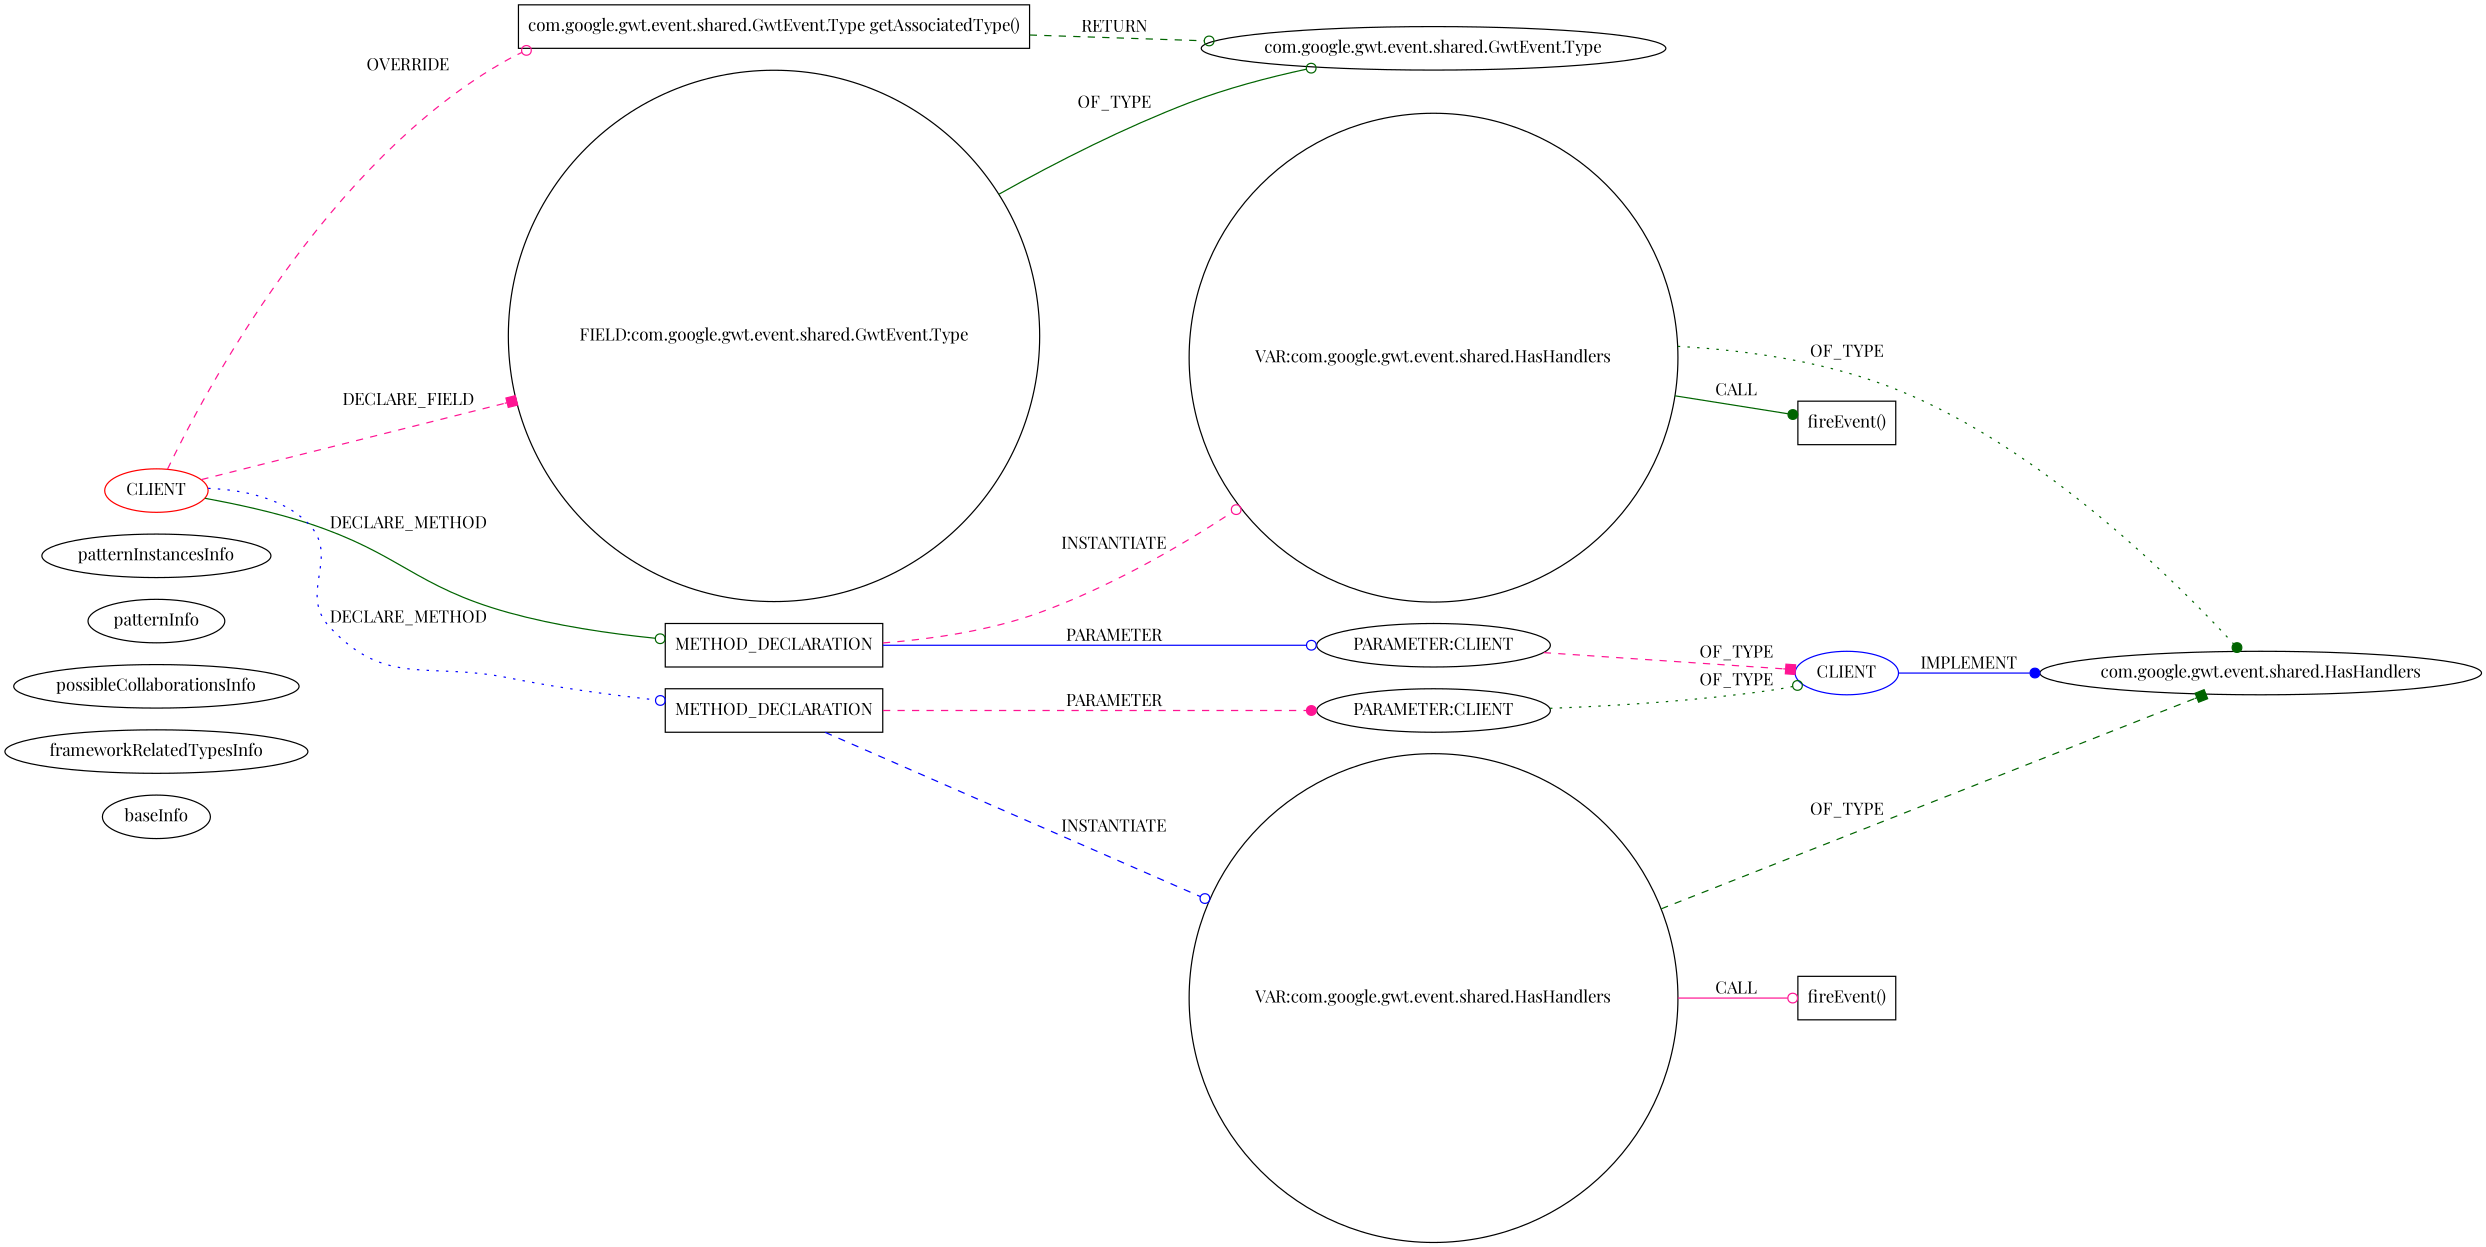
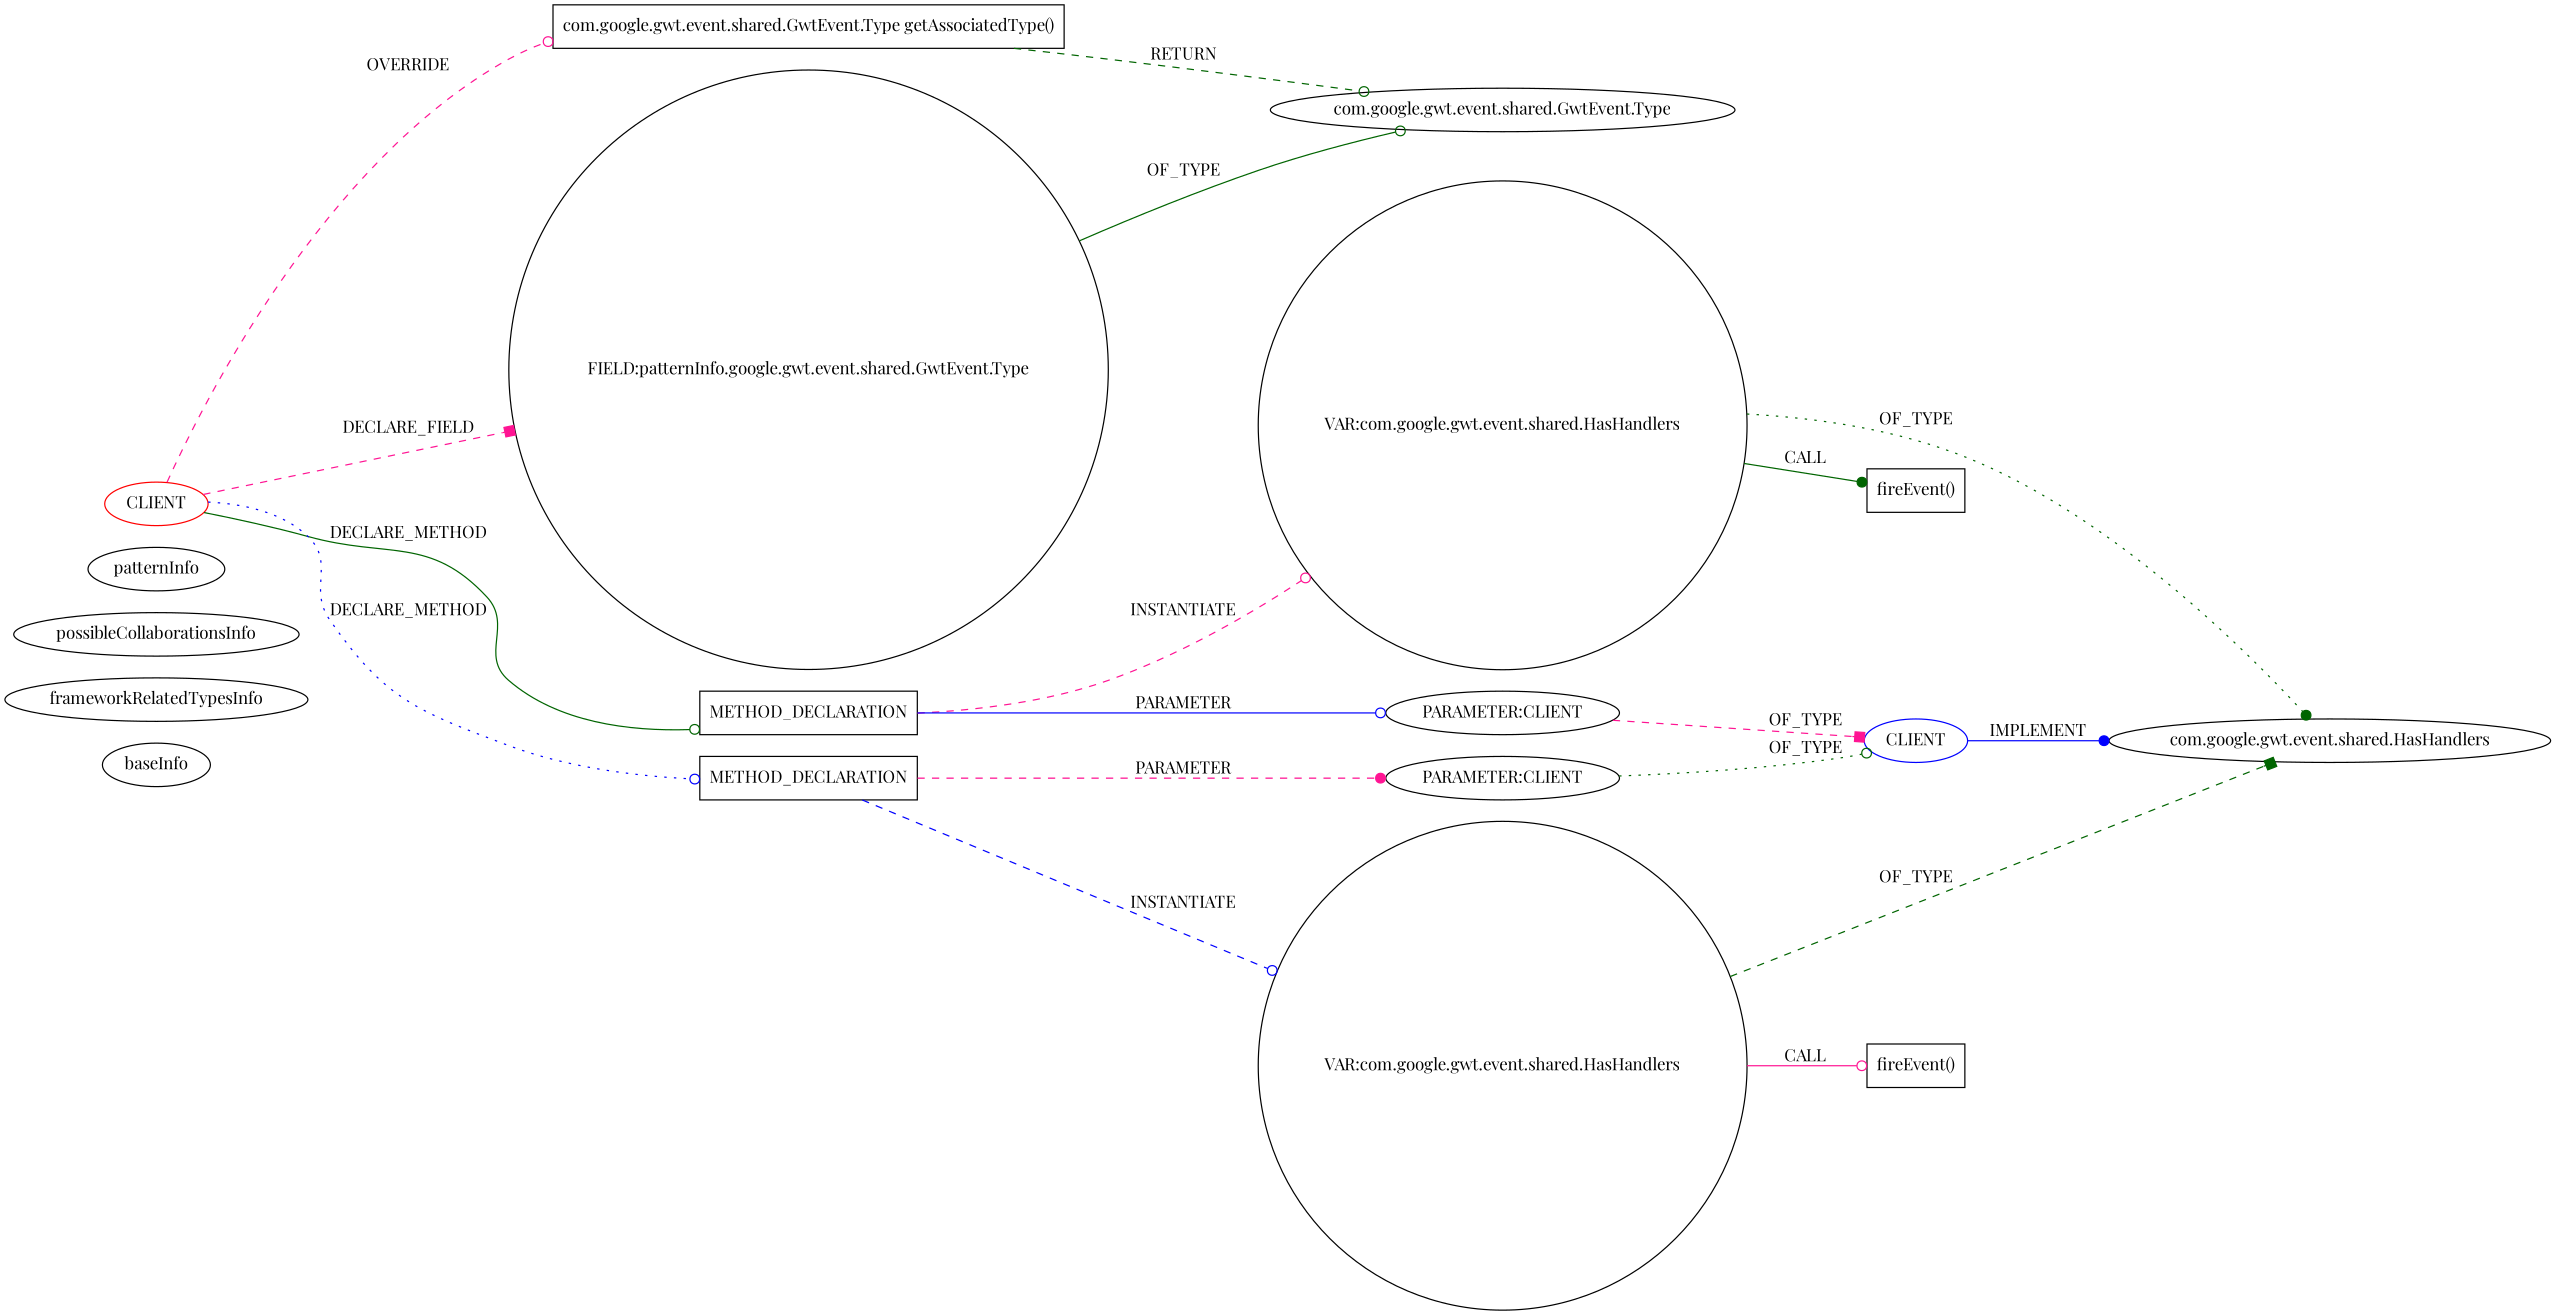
(774, 336) -> (809, 370)
(156, 556) -> none
